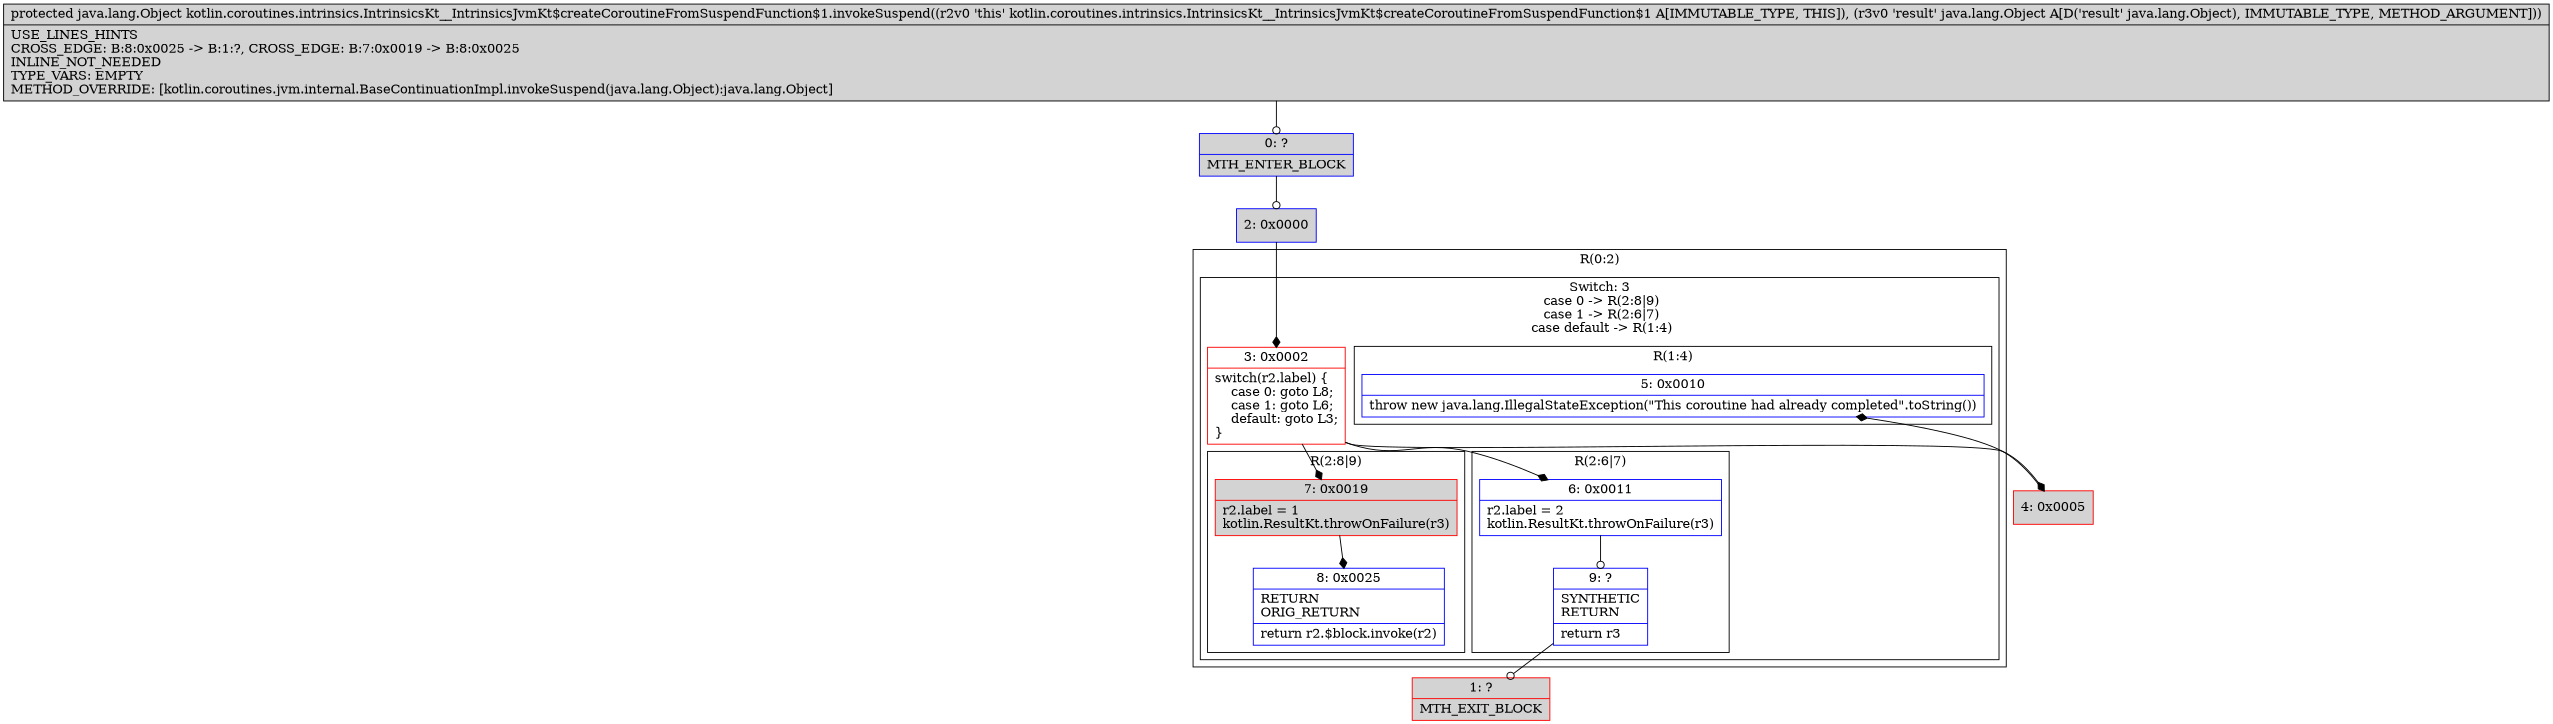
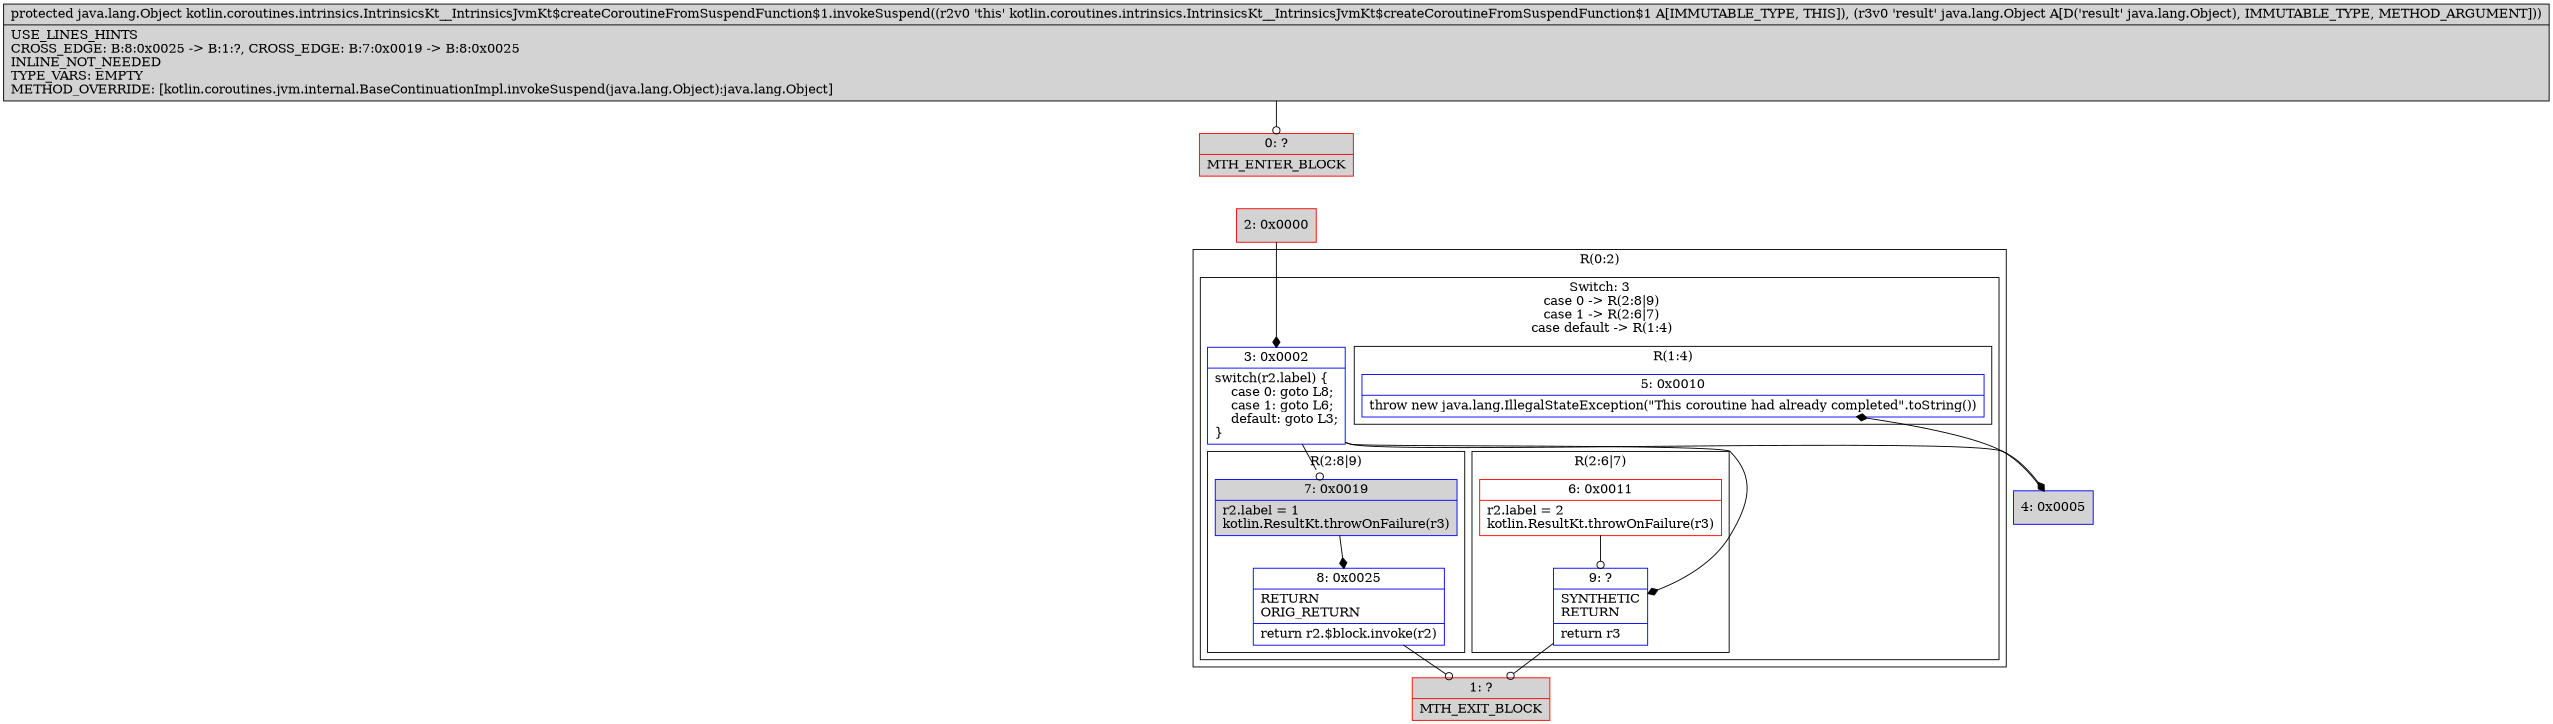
(1276, 155) -> (1276, 155)
(1276, 189) -> none
(1276, 225) -> (1276, 225)
(1276, 396) -> (1276, 396)
(1309, 457) -> (1309, 457)
(1492, 458) -> (1738, 462)
(1336, 508) -> (1336, 508)
(1601, 508) -> (1601, 508)
(2053, 508) -> (2053, 508)
none -> (1425, 659)
